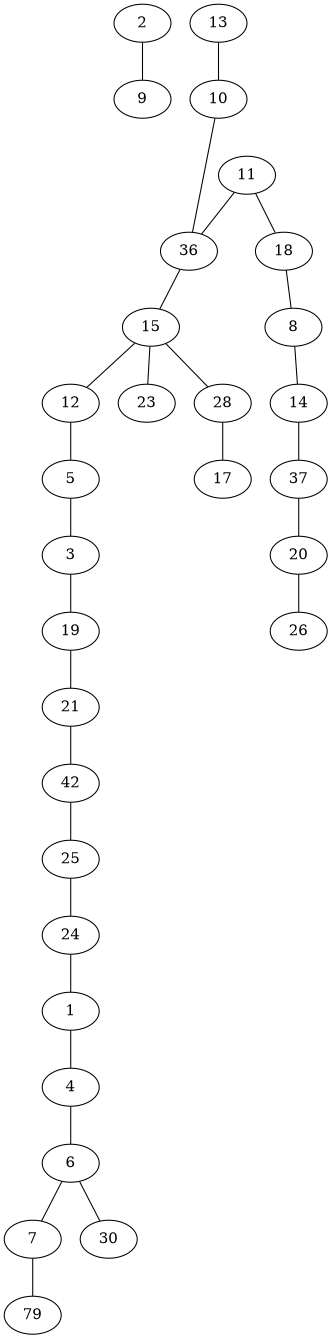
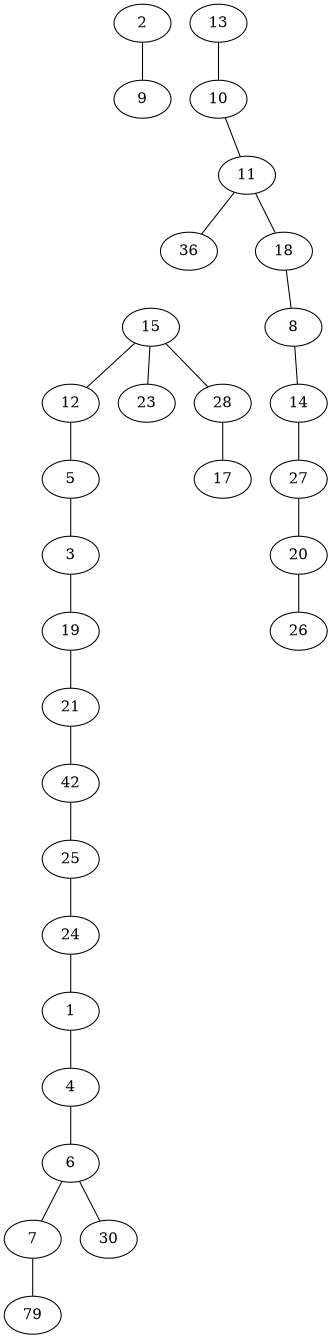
(204, 175) -> (233, 137)
(170, 289) -> none
(299, 479) -> (299, 479)
